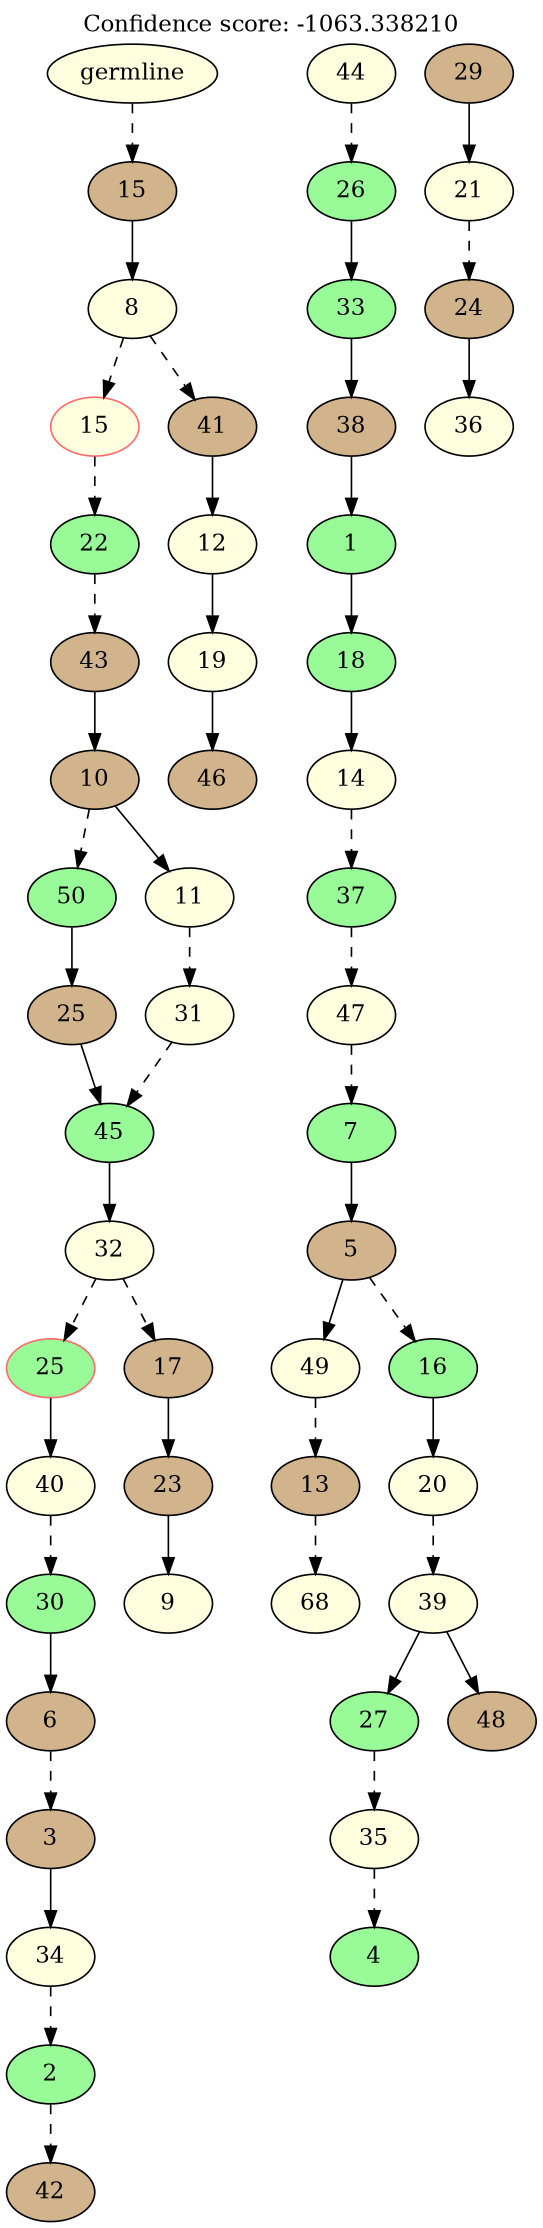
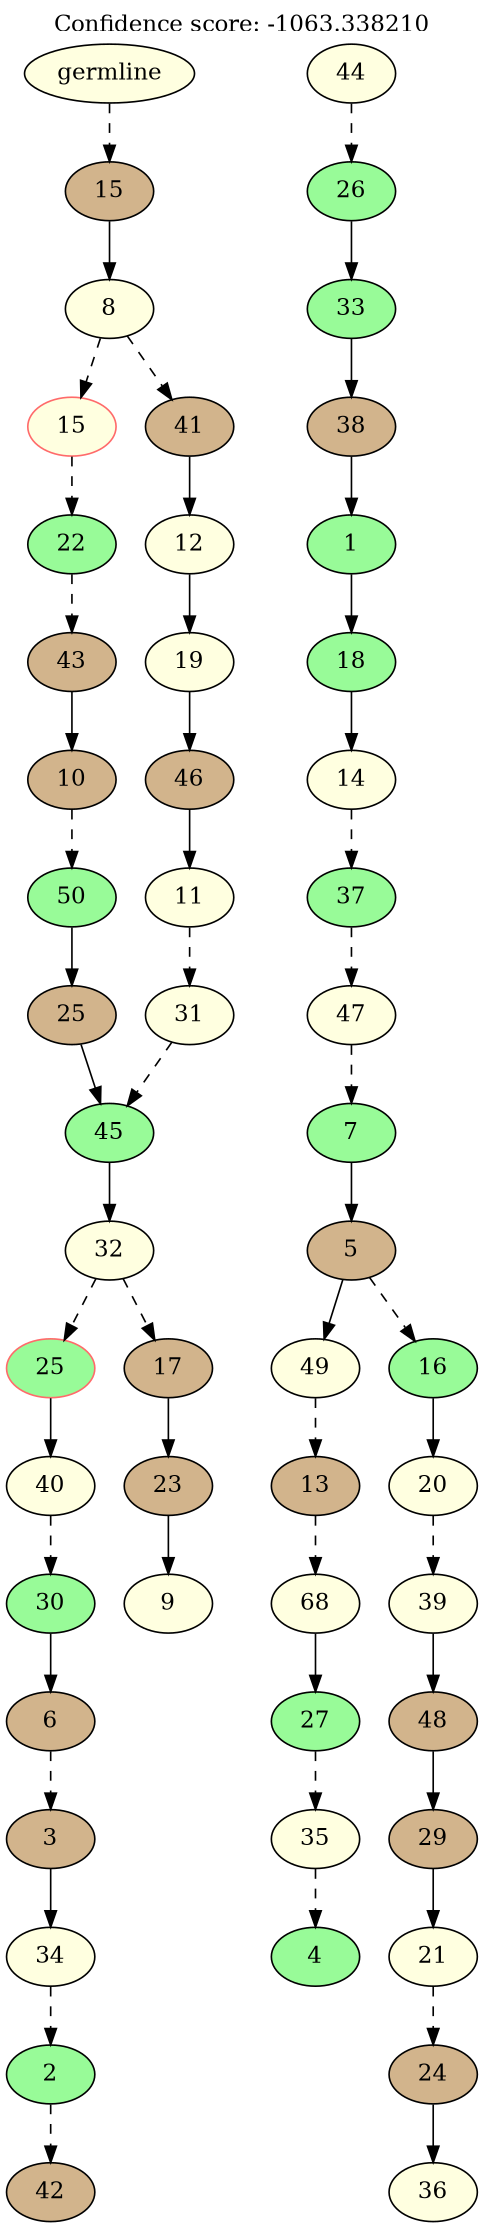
(137, 832) -> (190, 831)
(408, 1655) -> (316, 1654)
none -> (433, 1772)
